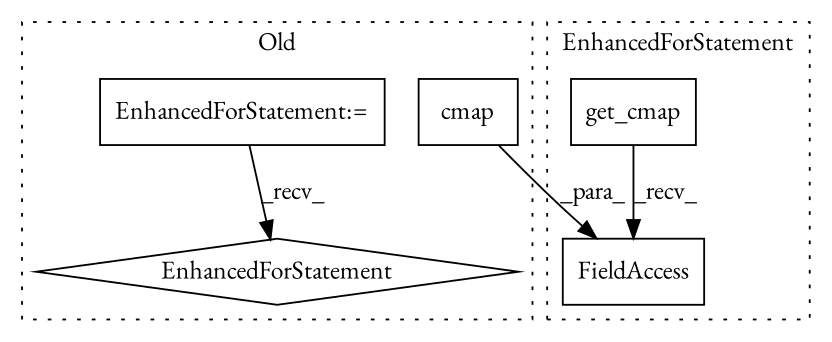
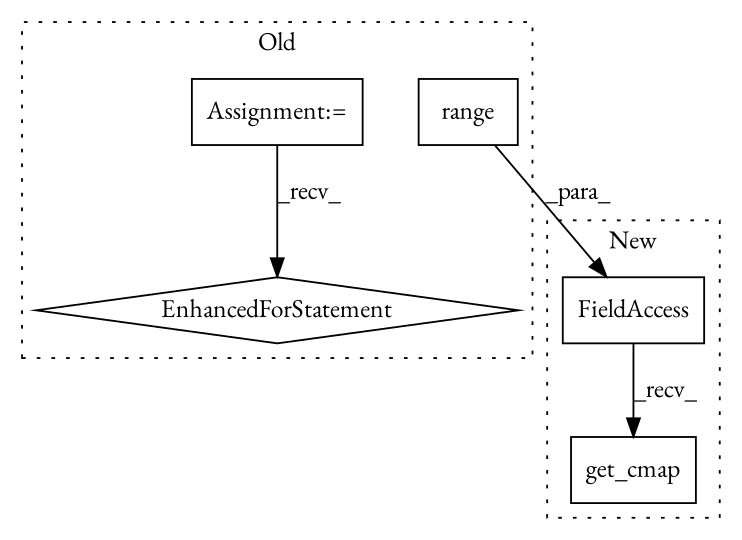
(678, 43) -> (633, 241)
(242, 112) -> (277, 112)
(468, 112) -> (468, 112)
(633, 183) -> (633, 381)
